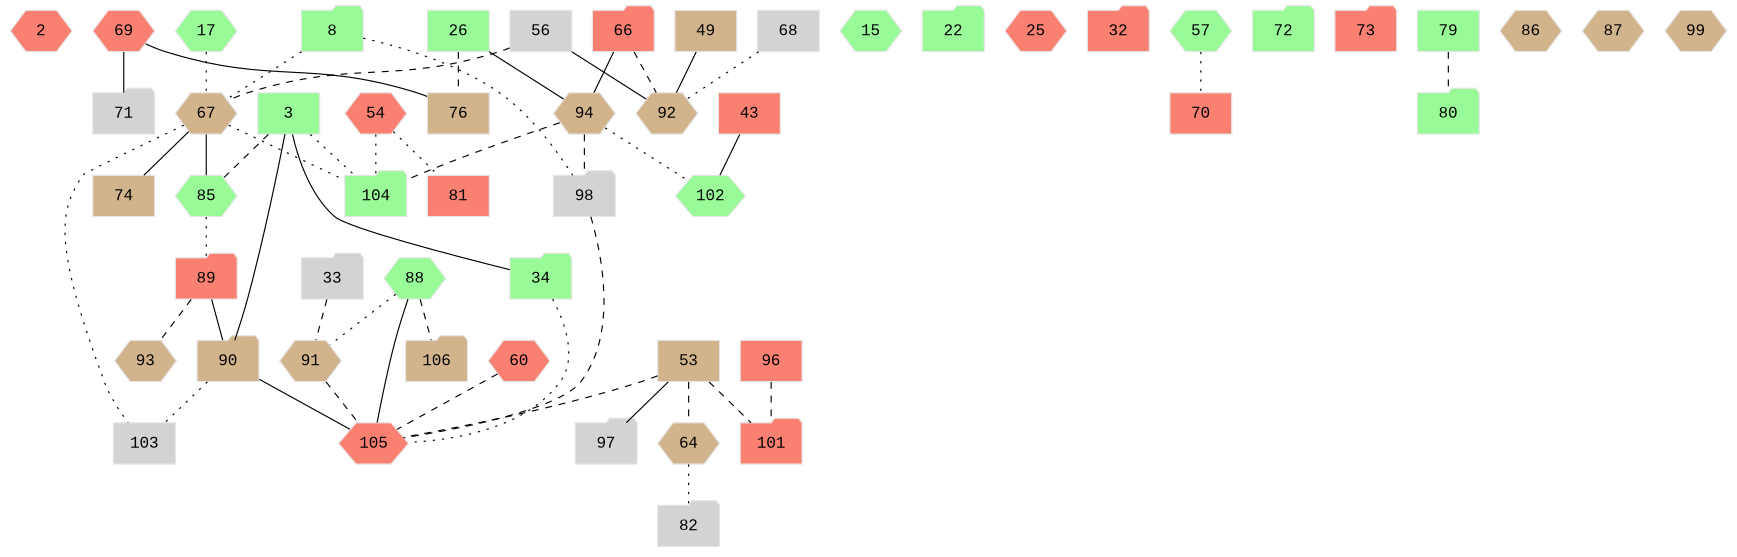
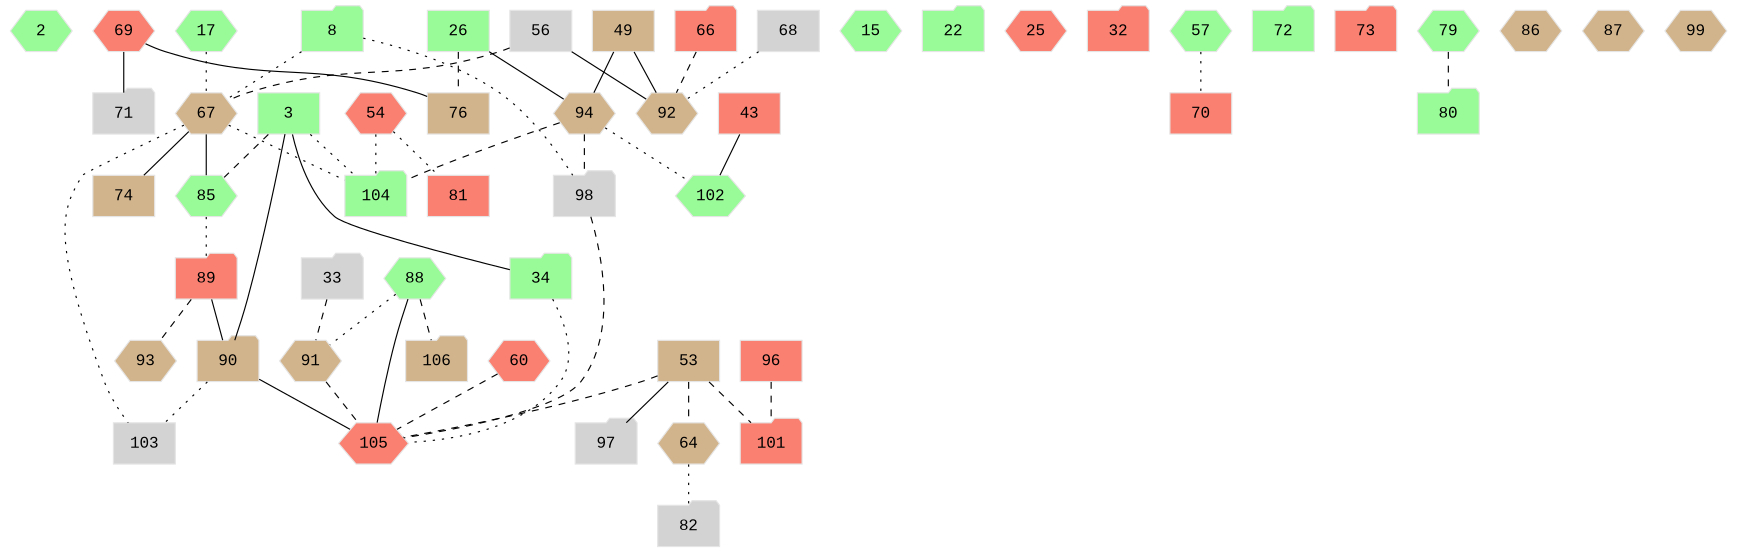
(41, 31) -> (41, 31)
(1448, 31) -> (1448, 31)
(601, 78) -> (601, 78)
